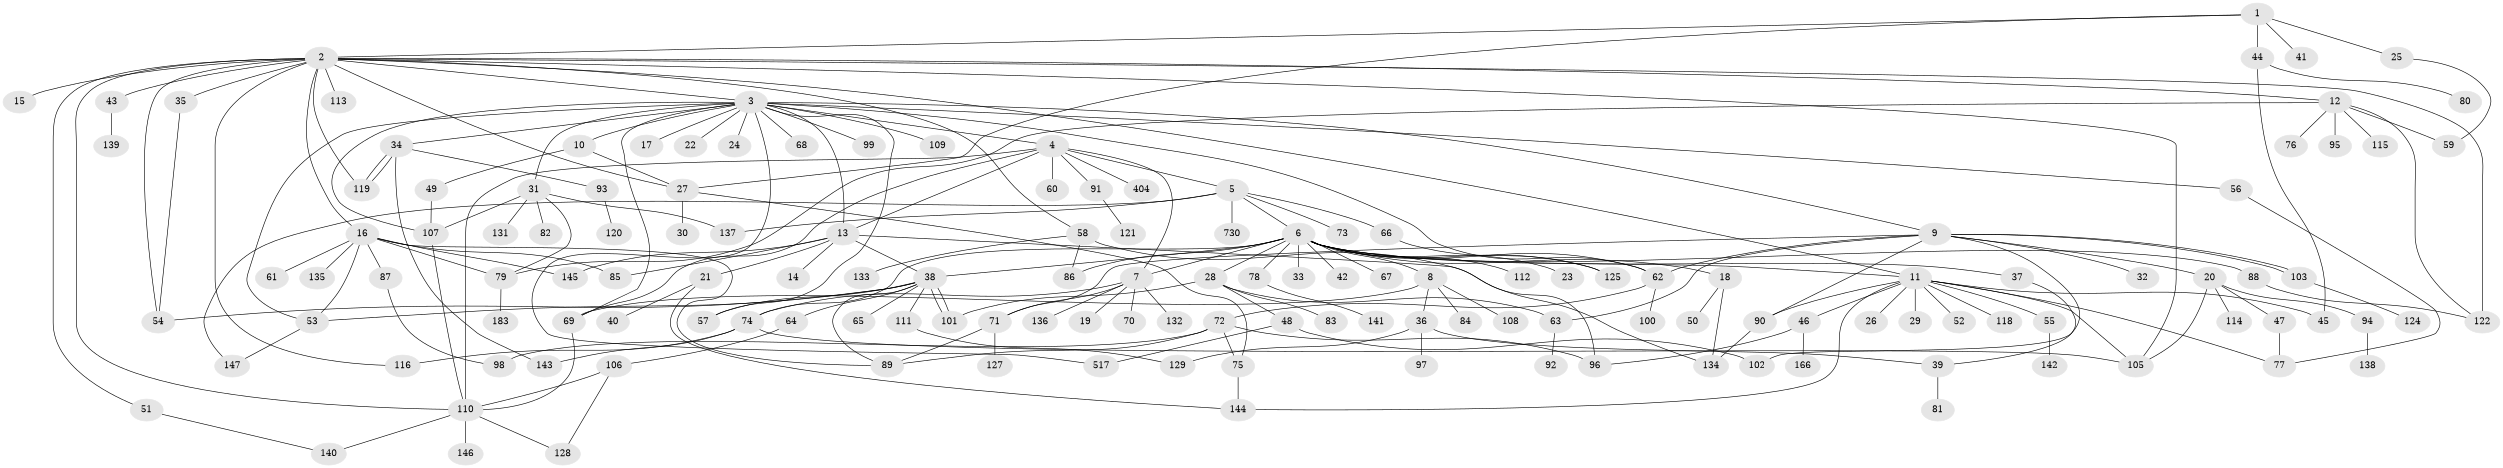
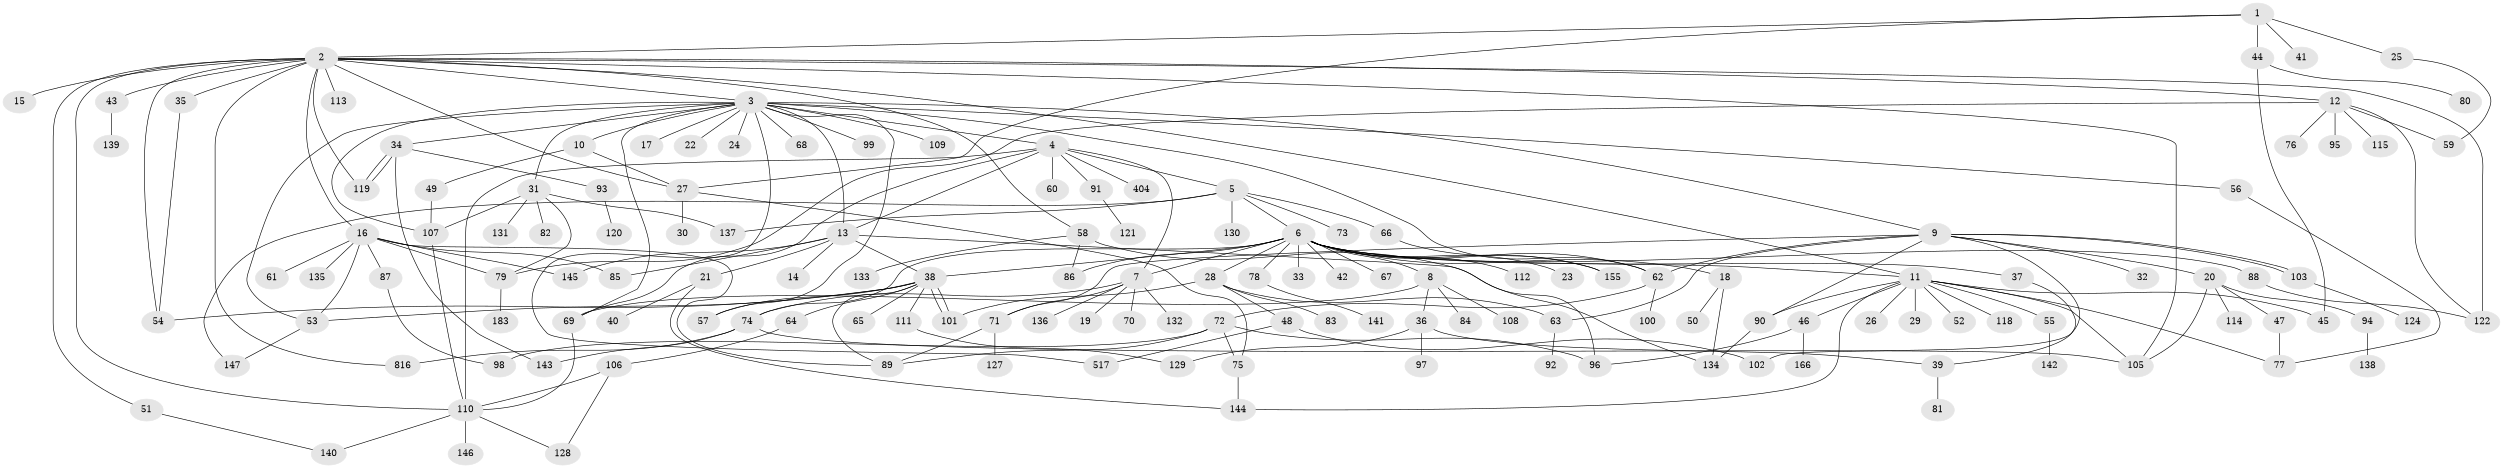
(1232, 234) -> (1232, 234)
(1613, 278) -> (1613, 278)
(403, 366) -> (403, 366)
